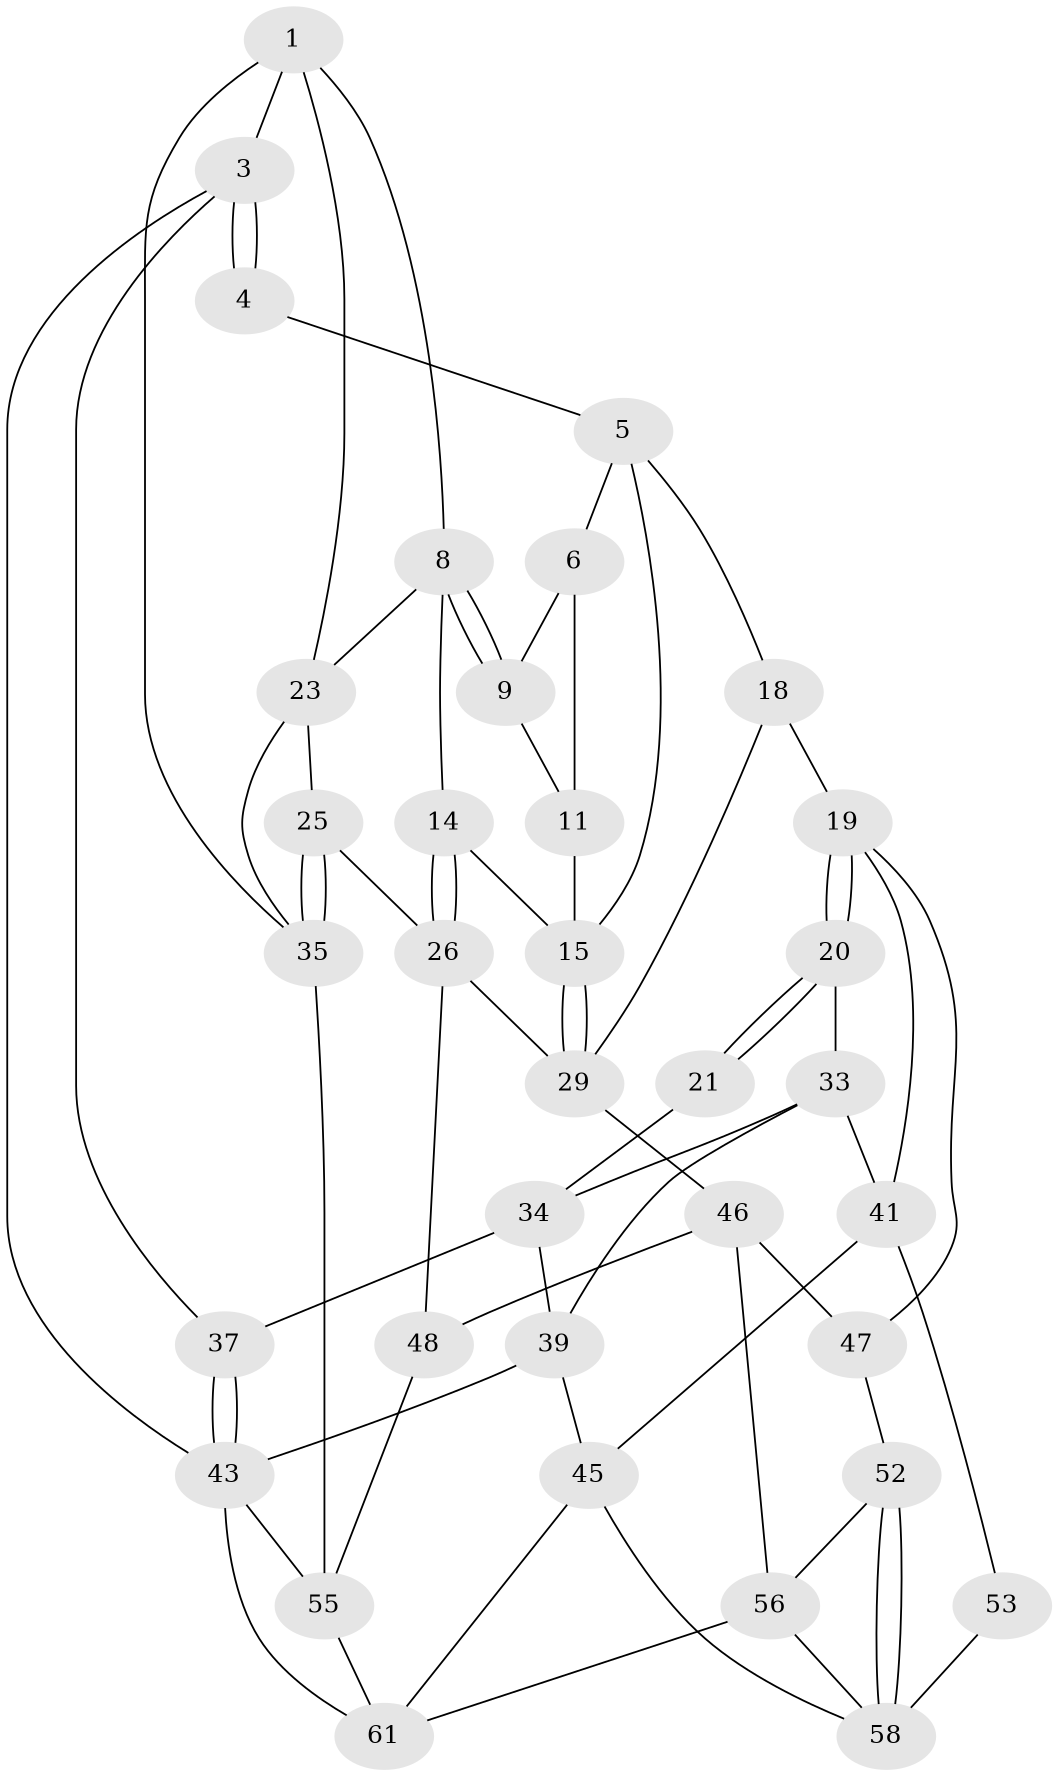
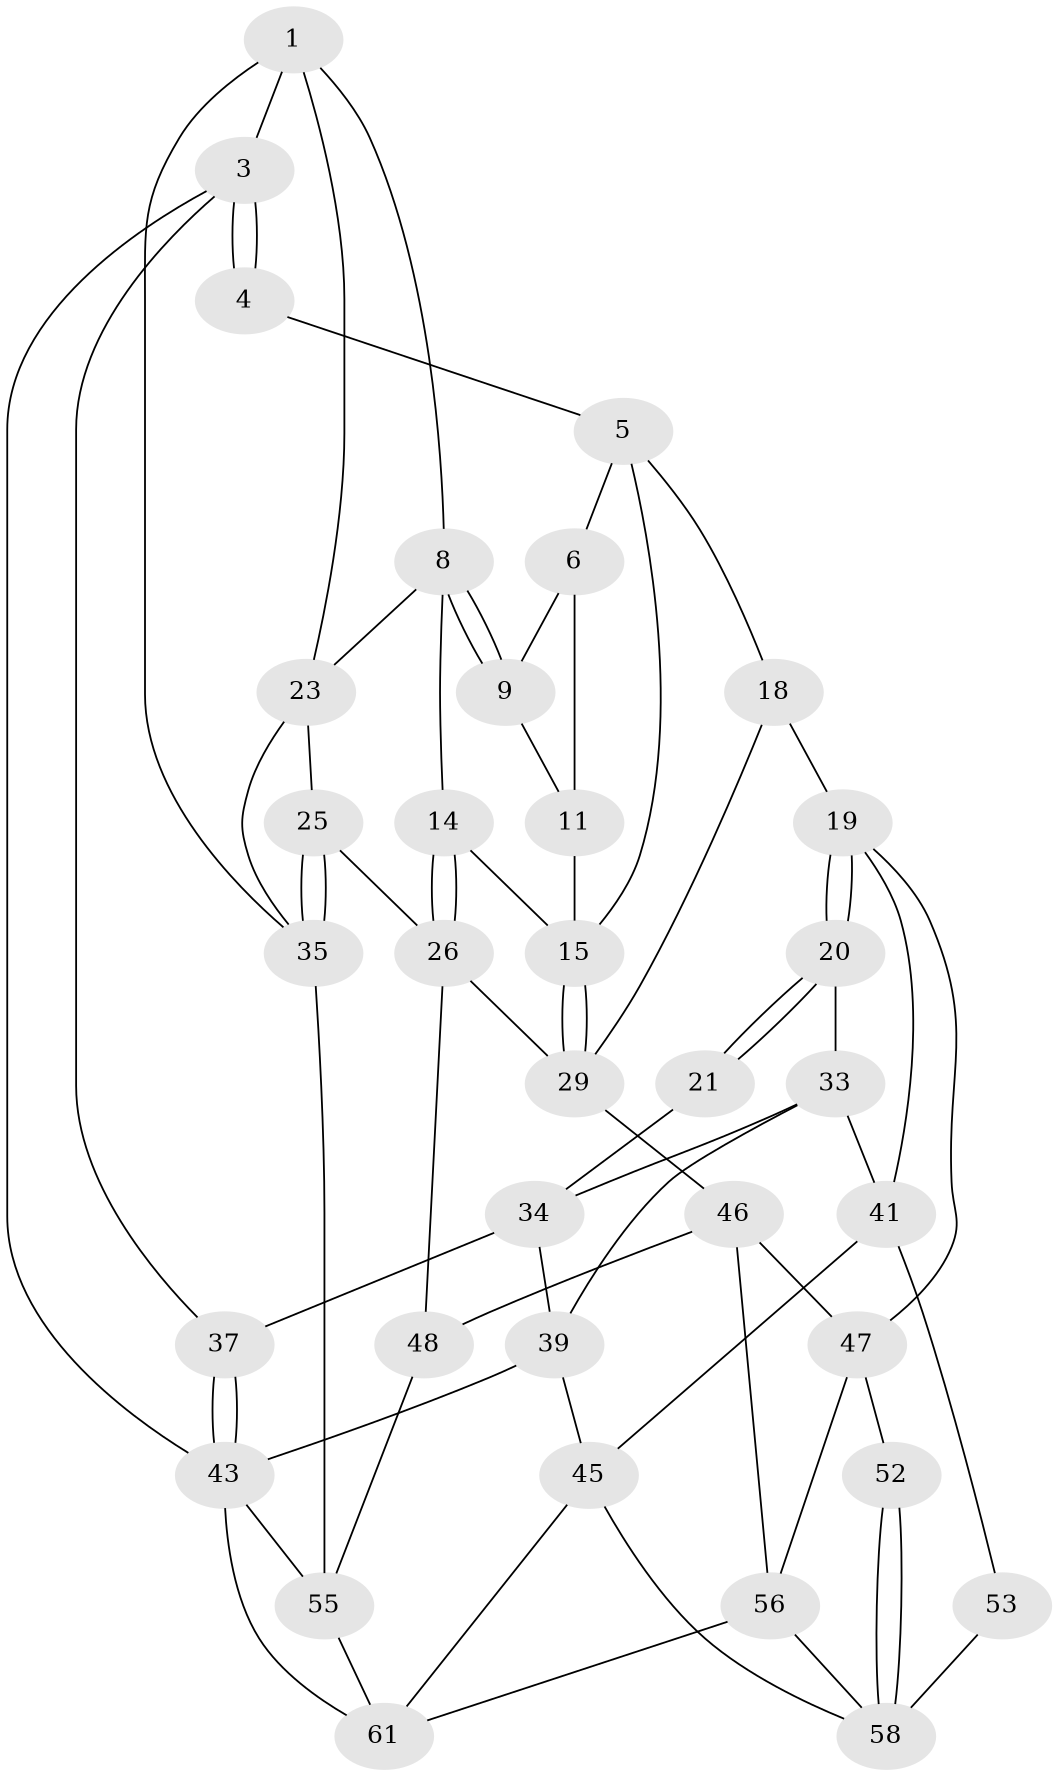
(831, 1541) -> (814, 1475)
